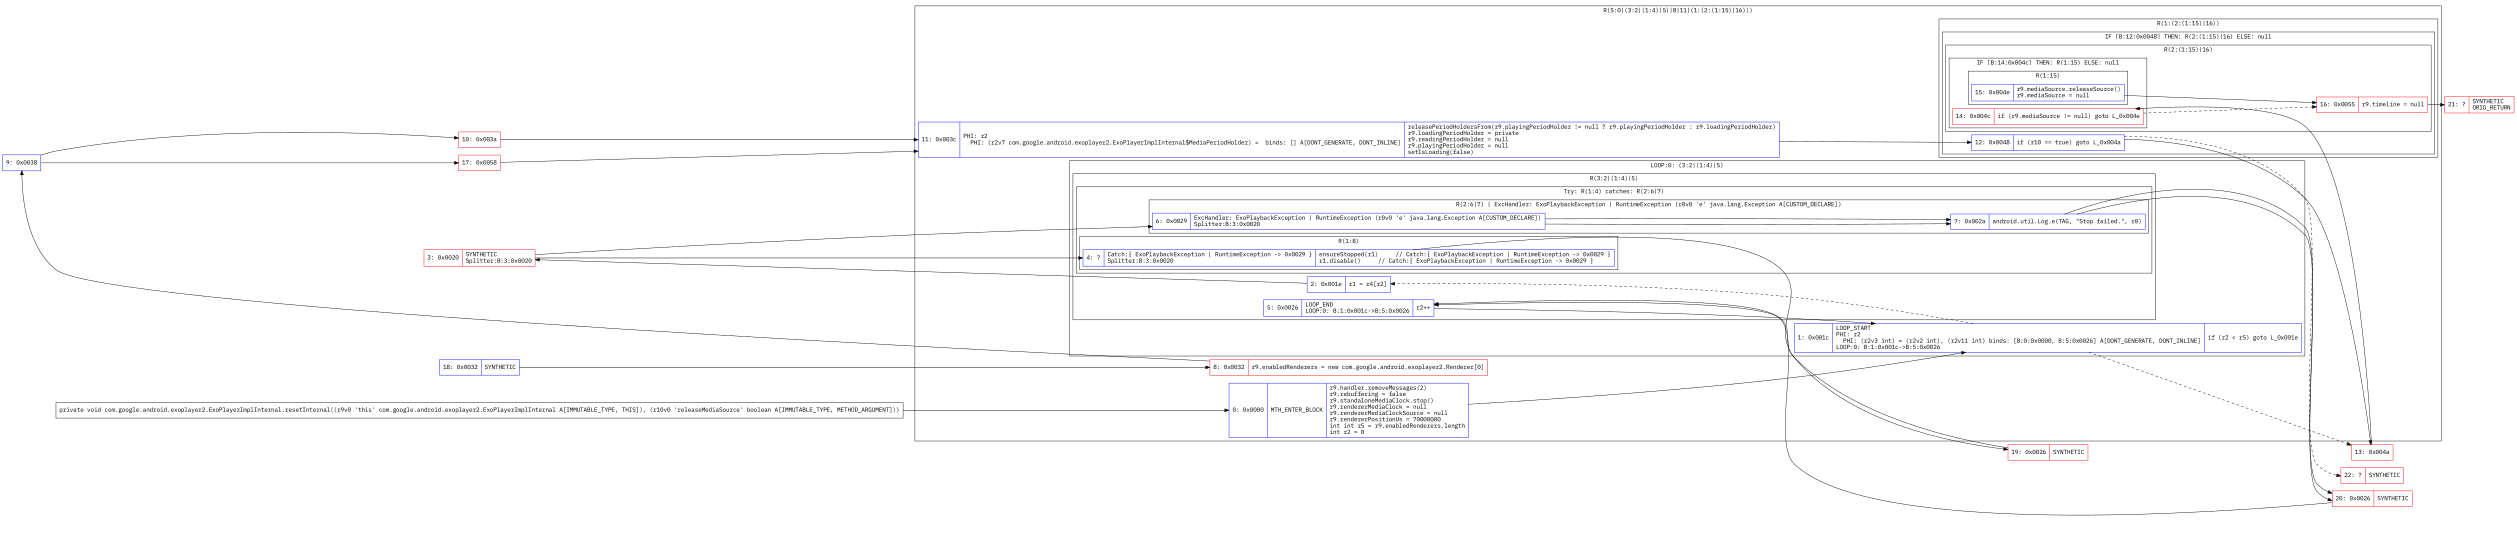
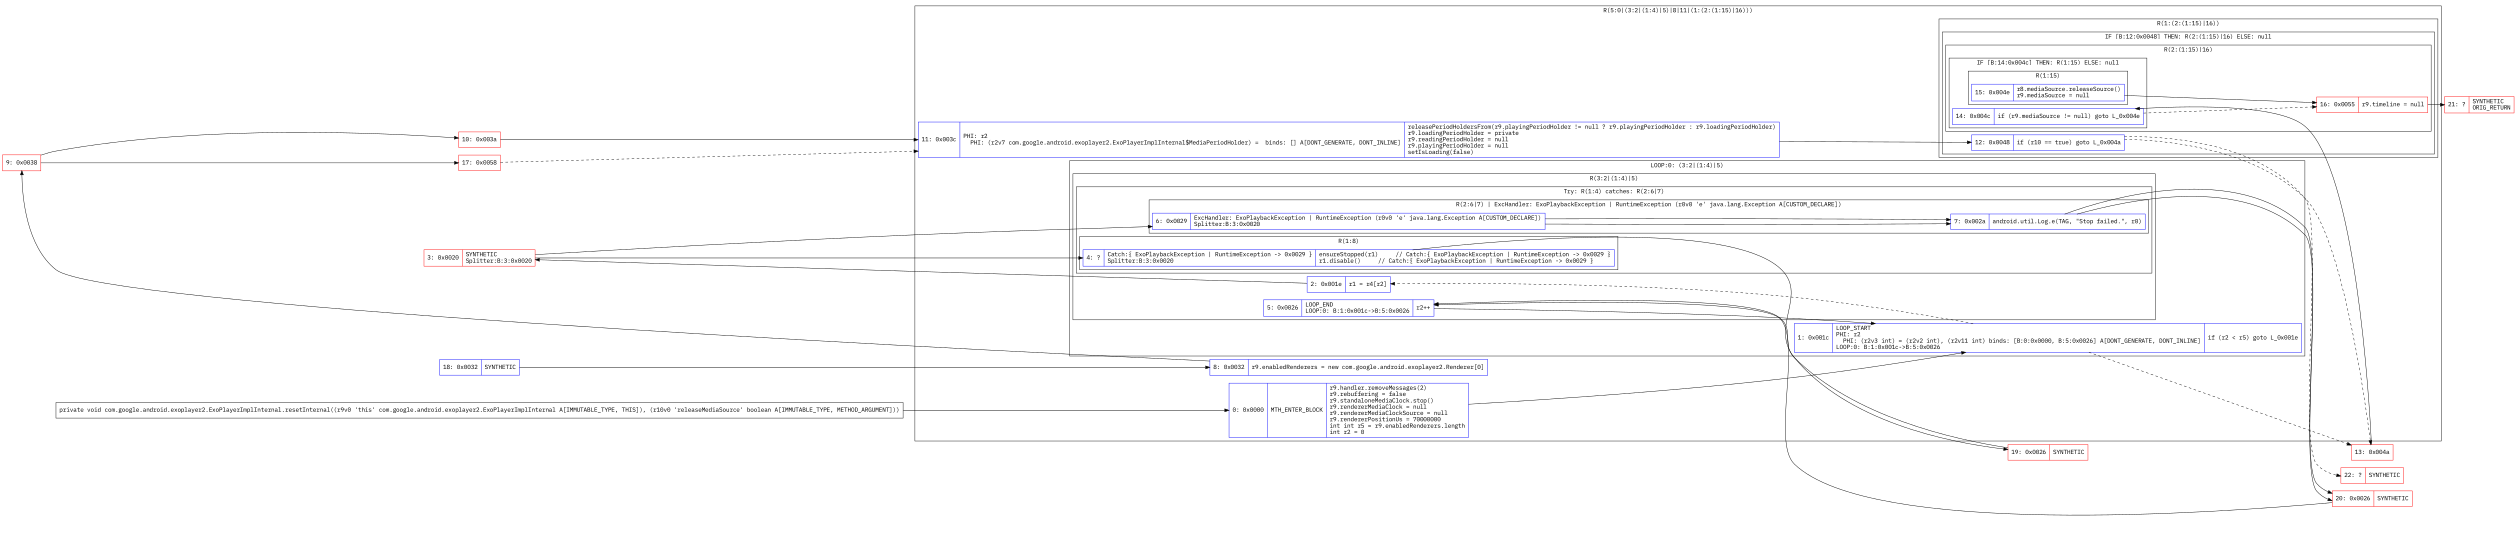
(2069, 89) -> (2069, 89)
(2048, 117) -> (2048, 117)
(707, 157) -> (707, 157)
(22, 163) -> (22, 163)
(2321, 223) -> (2321, 223)
(1349, 367) -> (1349, 367)
